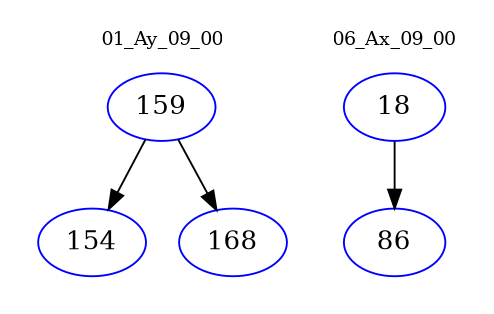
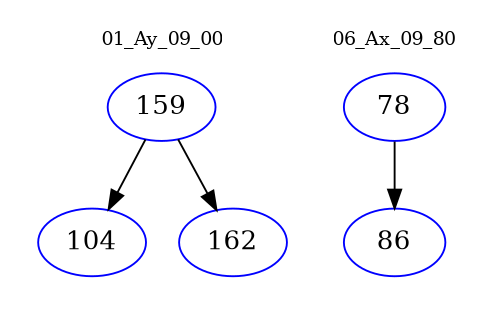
(395, 40) -> (395, 40)
(395, 107) -> (395, 107)
(92, 242) -> (92, 242)
(233, 242) -> (233, 242)
